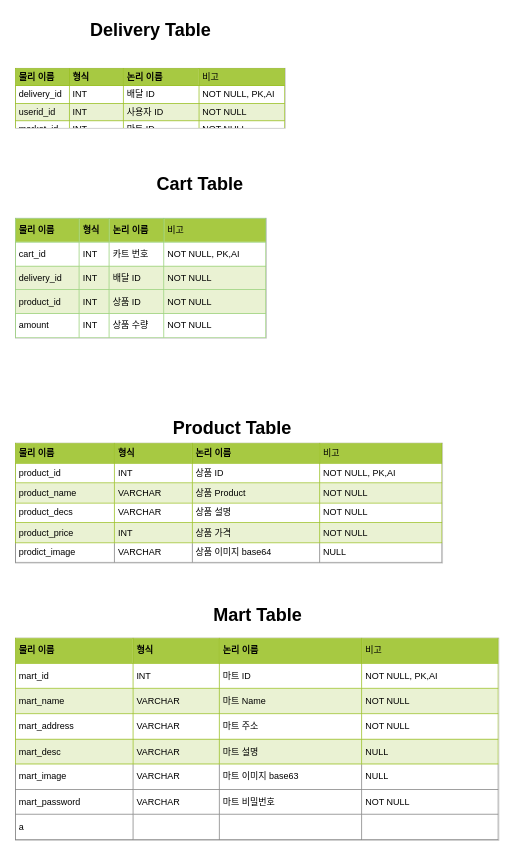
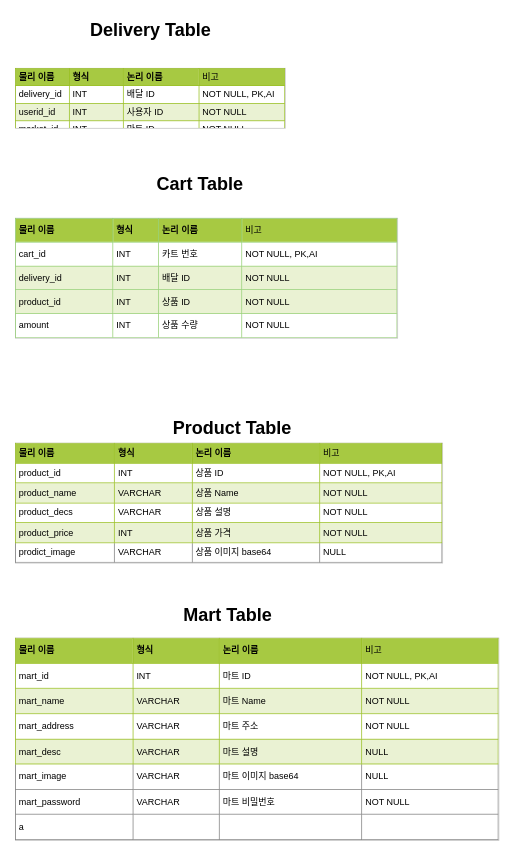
(141, 278) -> (207, 278)
(114, 475) -> (114, 475)
(257, 615) -> (227, 615)
(113, 681) -> (113, 681)
